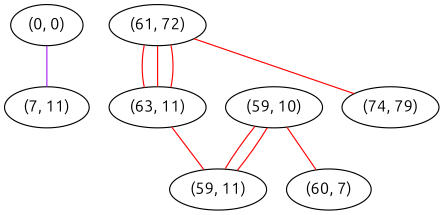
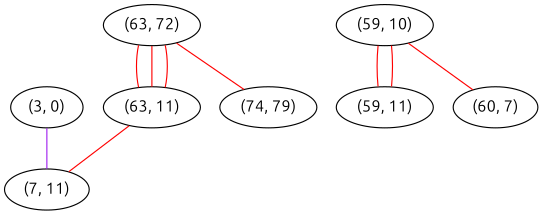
(47, 25) -> (47, 107)
(158, 25) -> (152, 25)
(188, 148) -> (99, 149)
